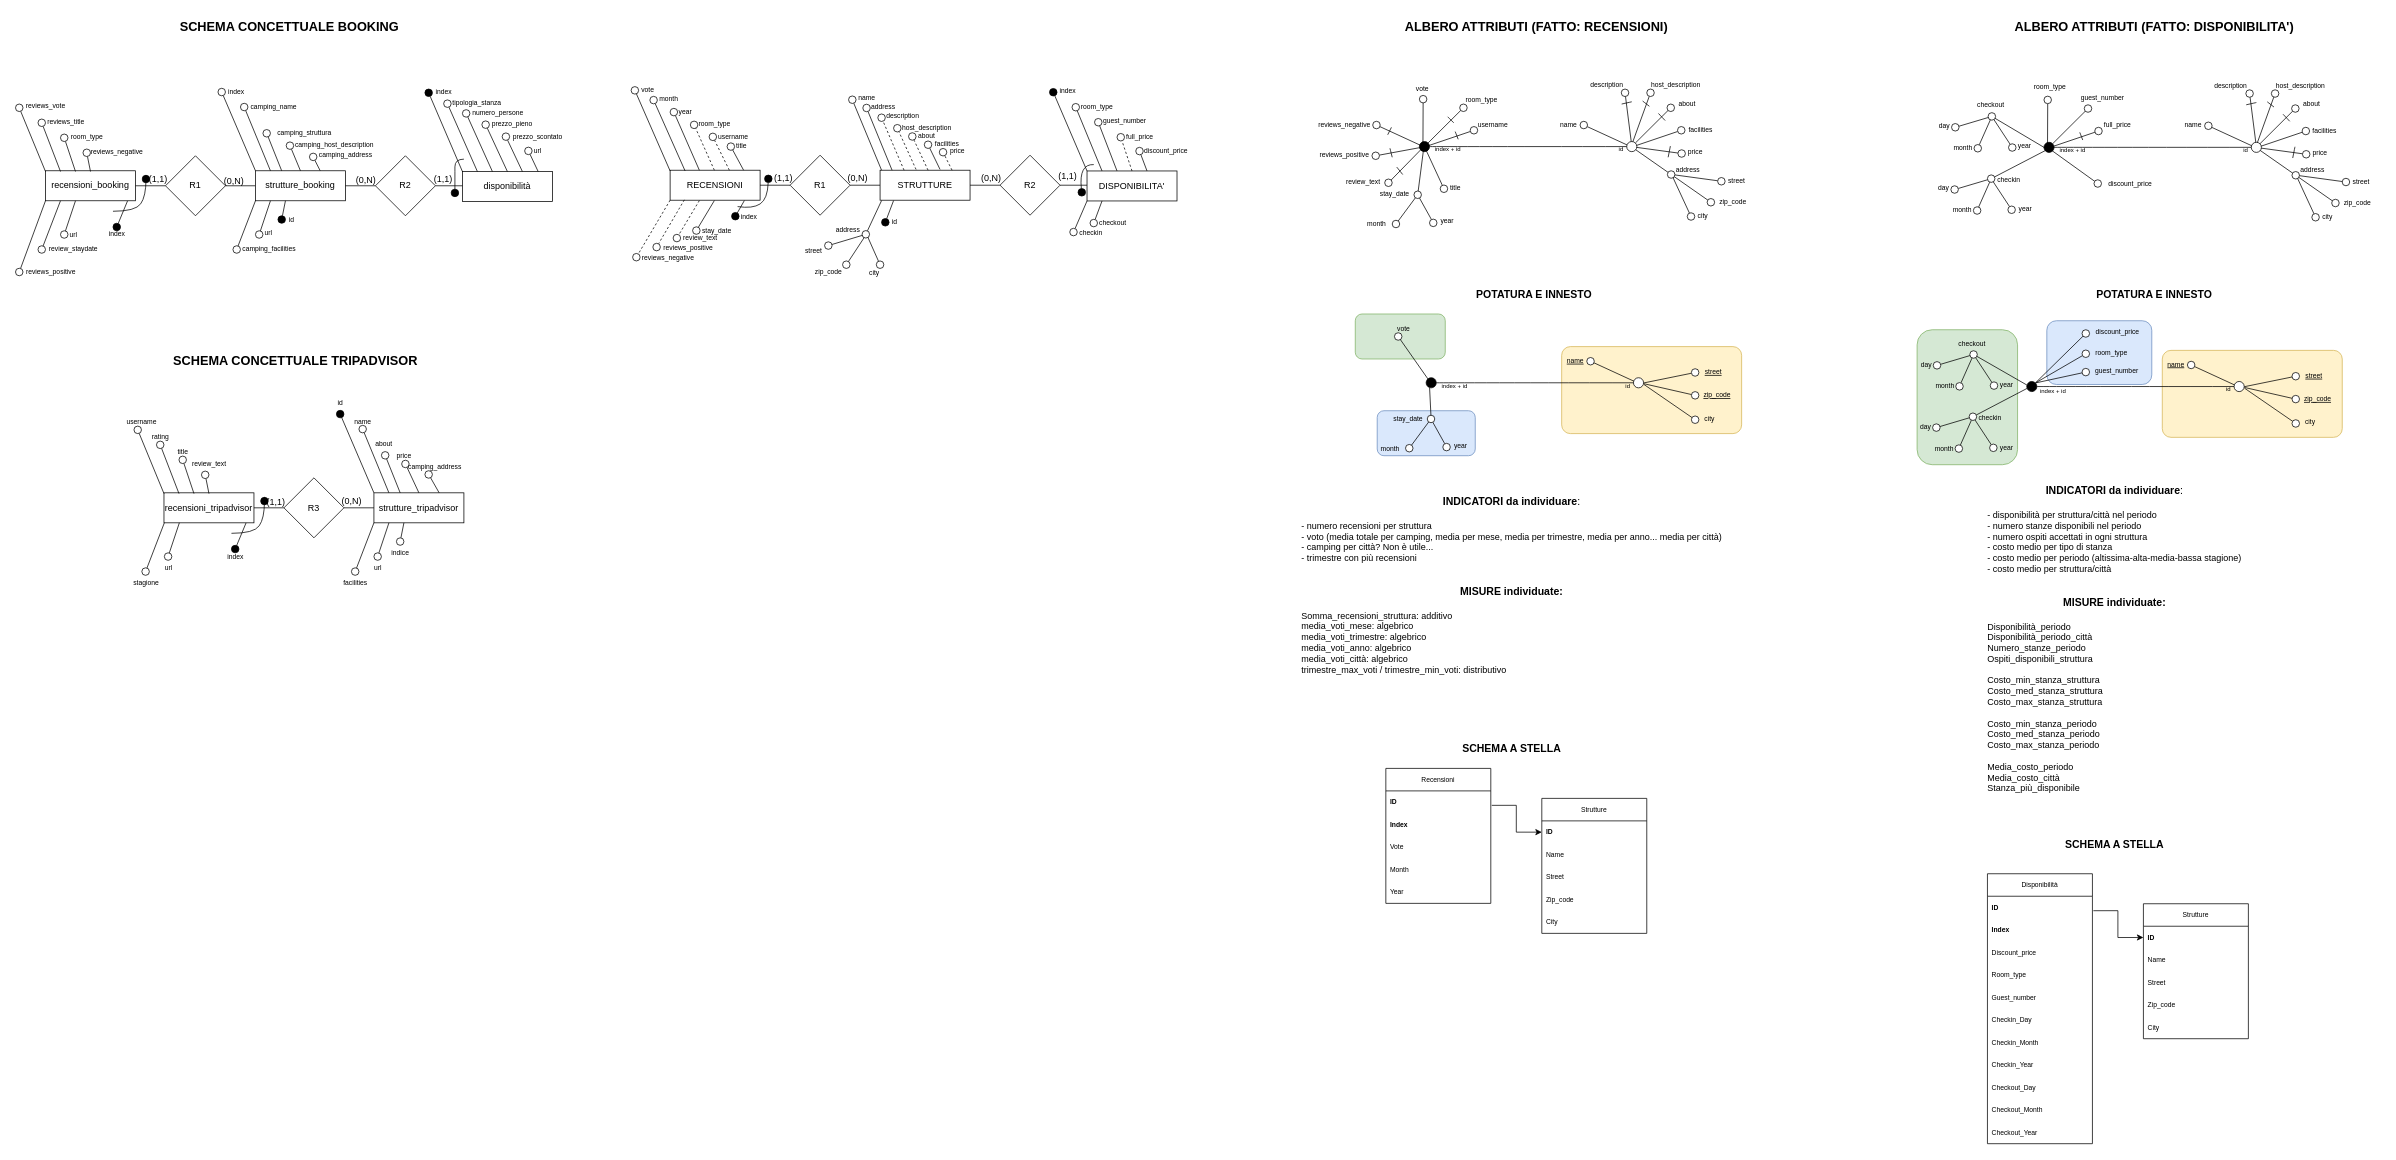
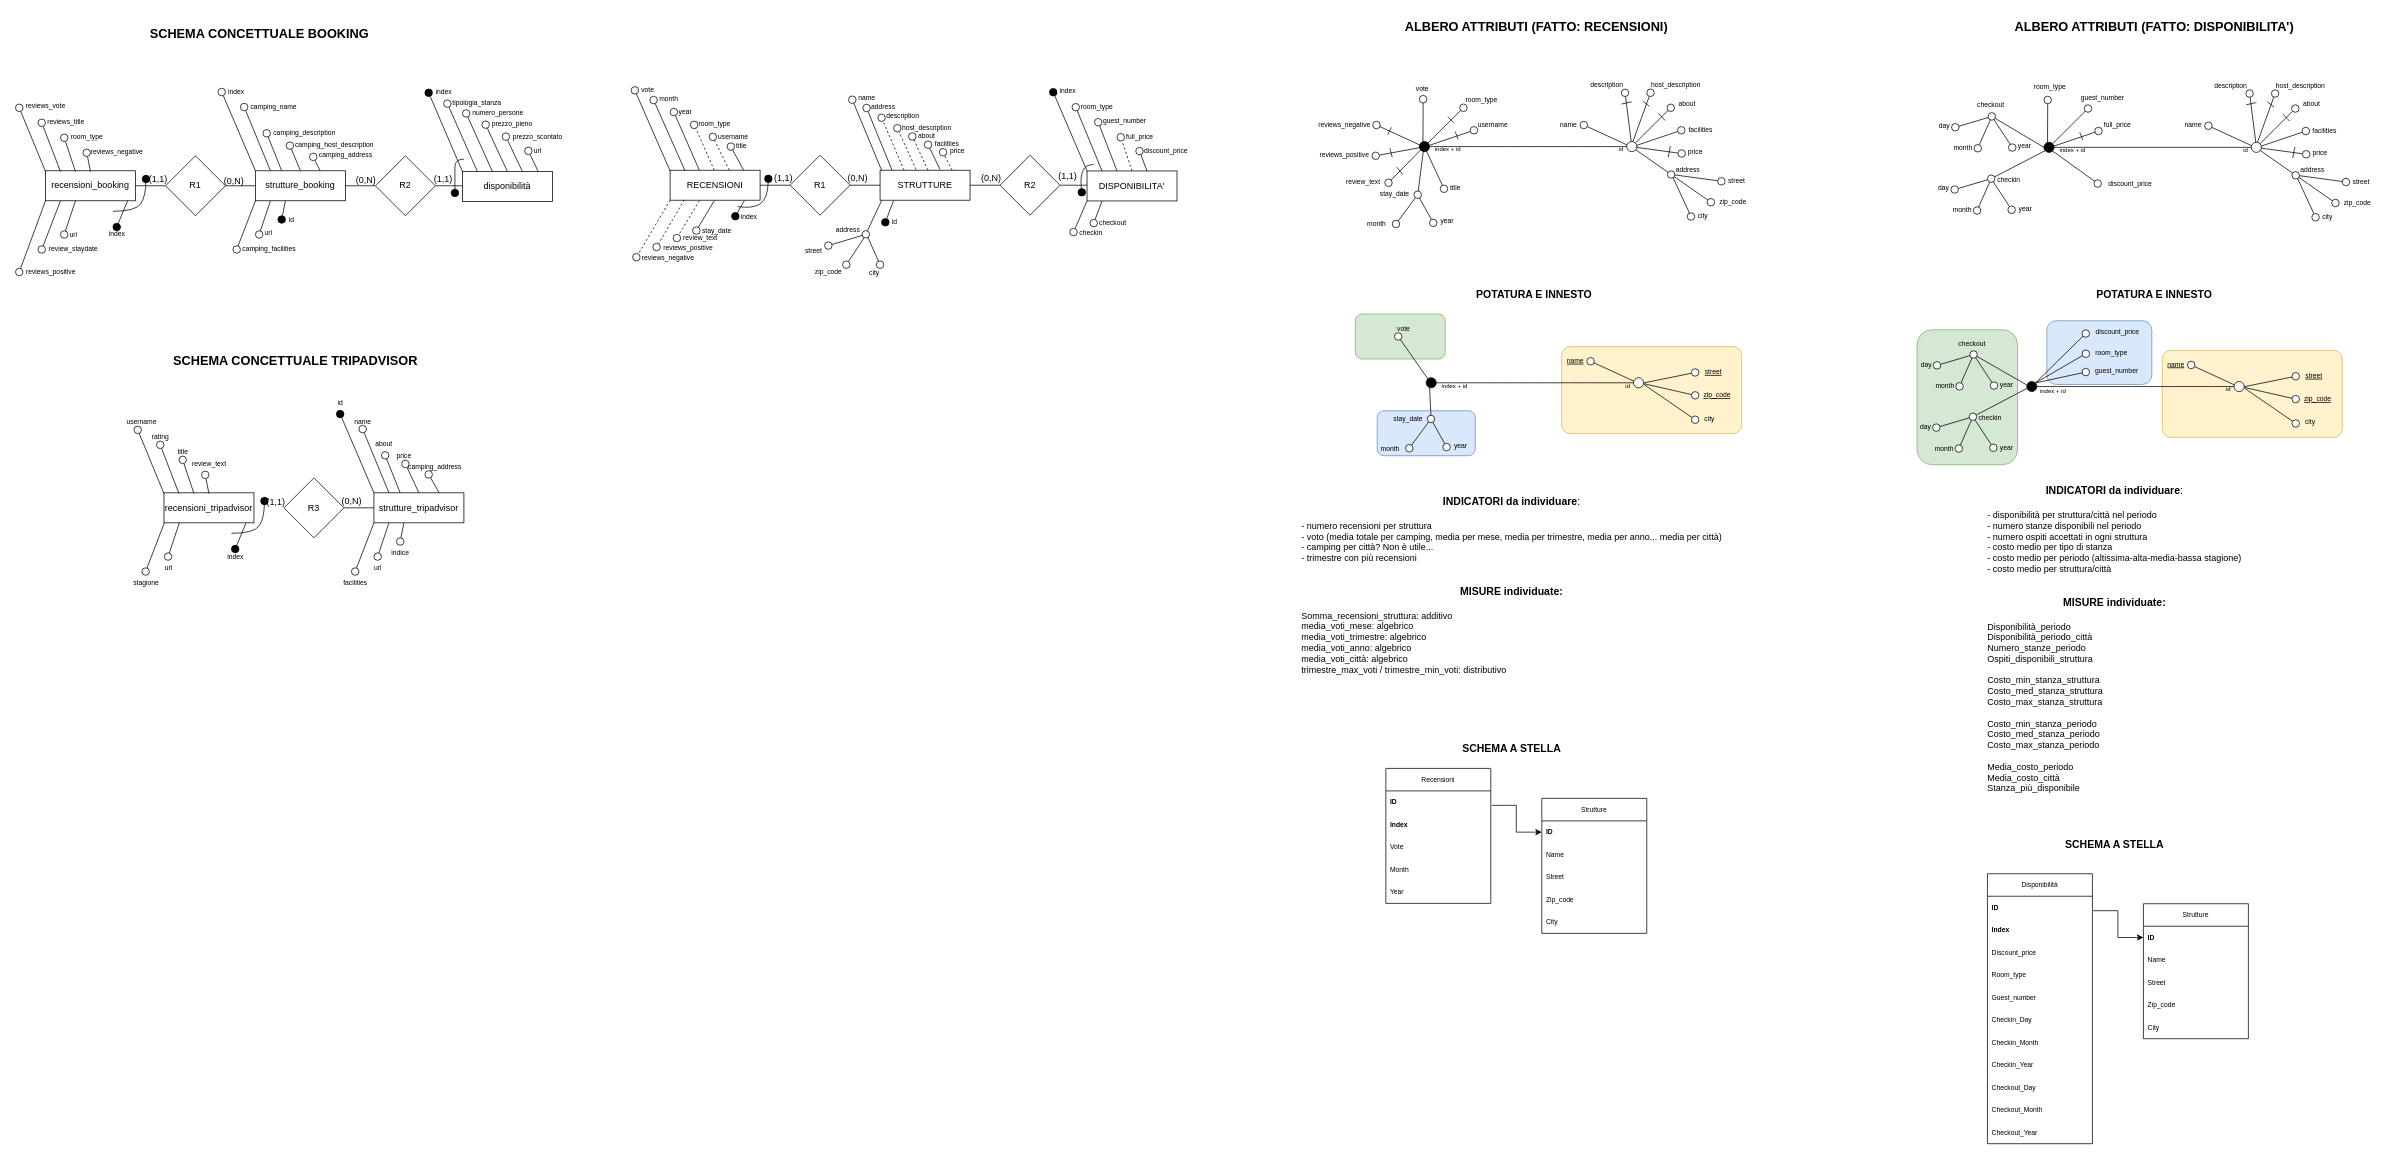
(289, 28) -> (259, 35)
(305, 133) -> (305, 133)
(269, 508) -> none
